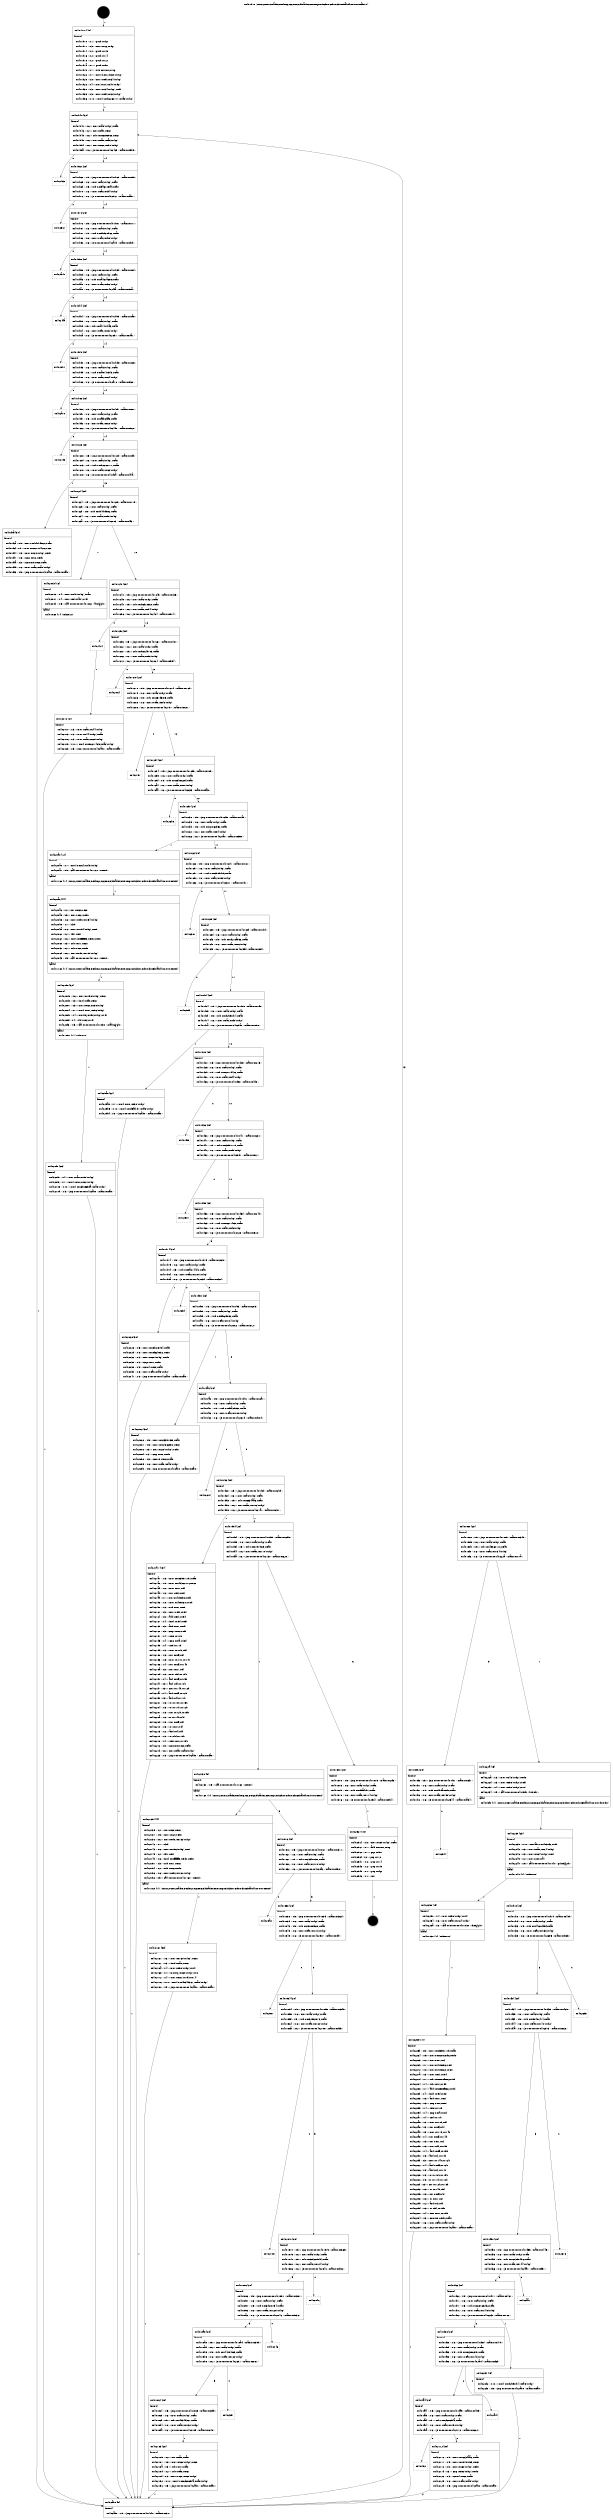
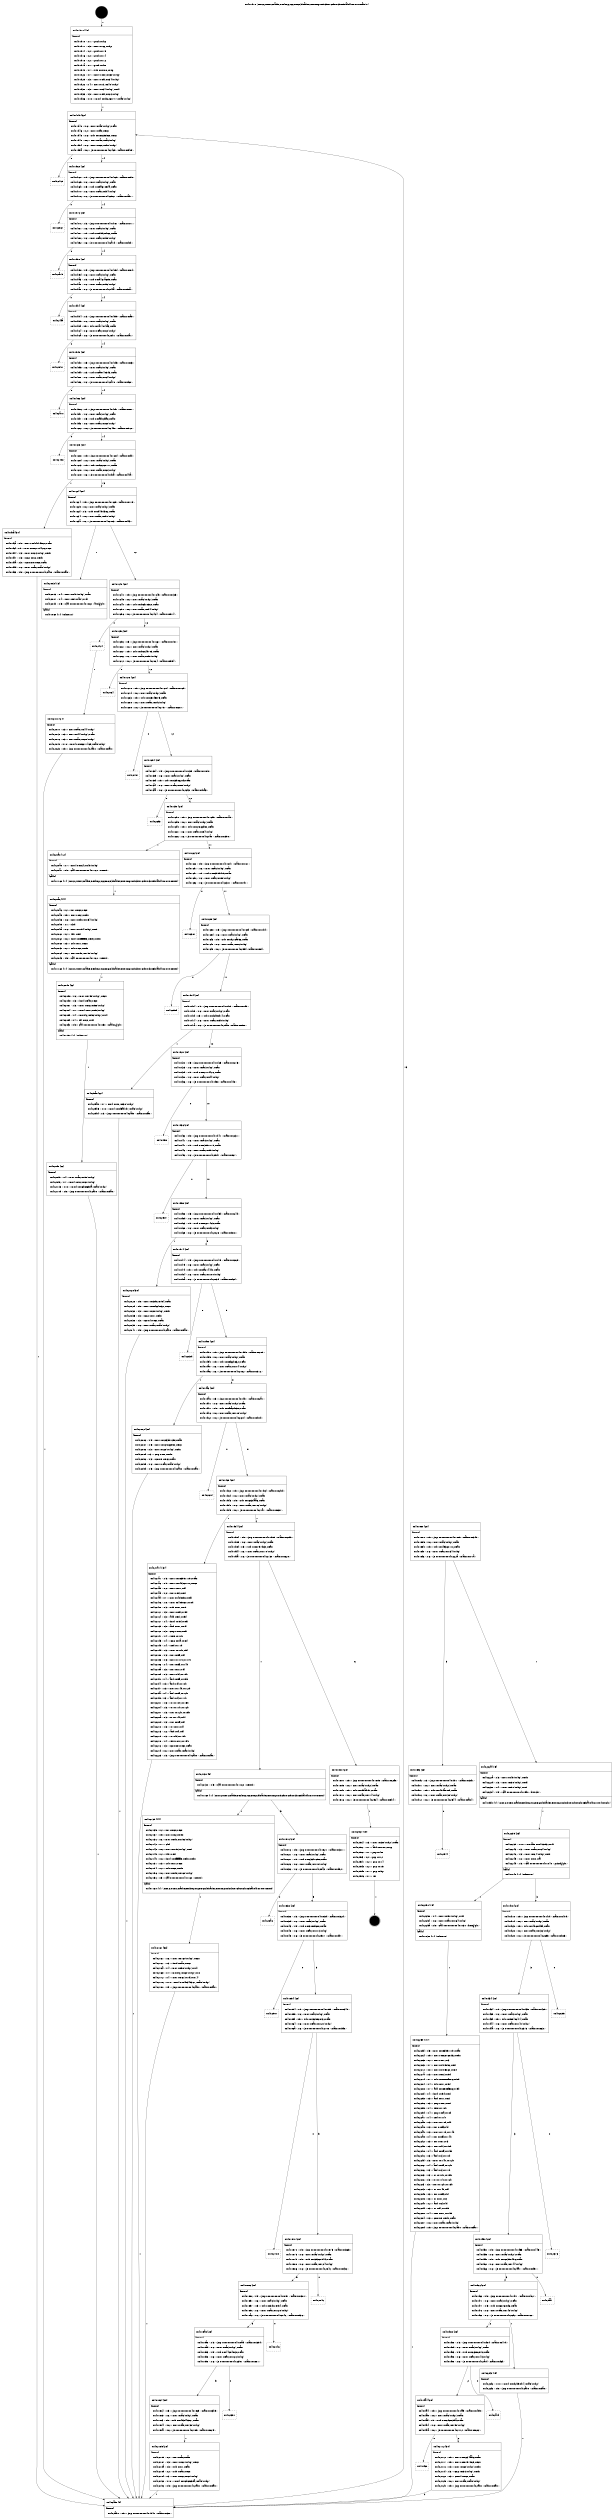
(165, 1307) -> (163, 1260)
